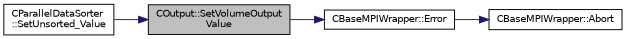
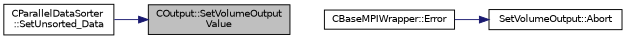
(59, 20) -> (59, 20)
(302, 20) -> none
(556, 20) -> (556, 20)
